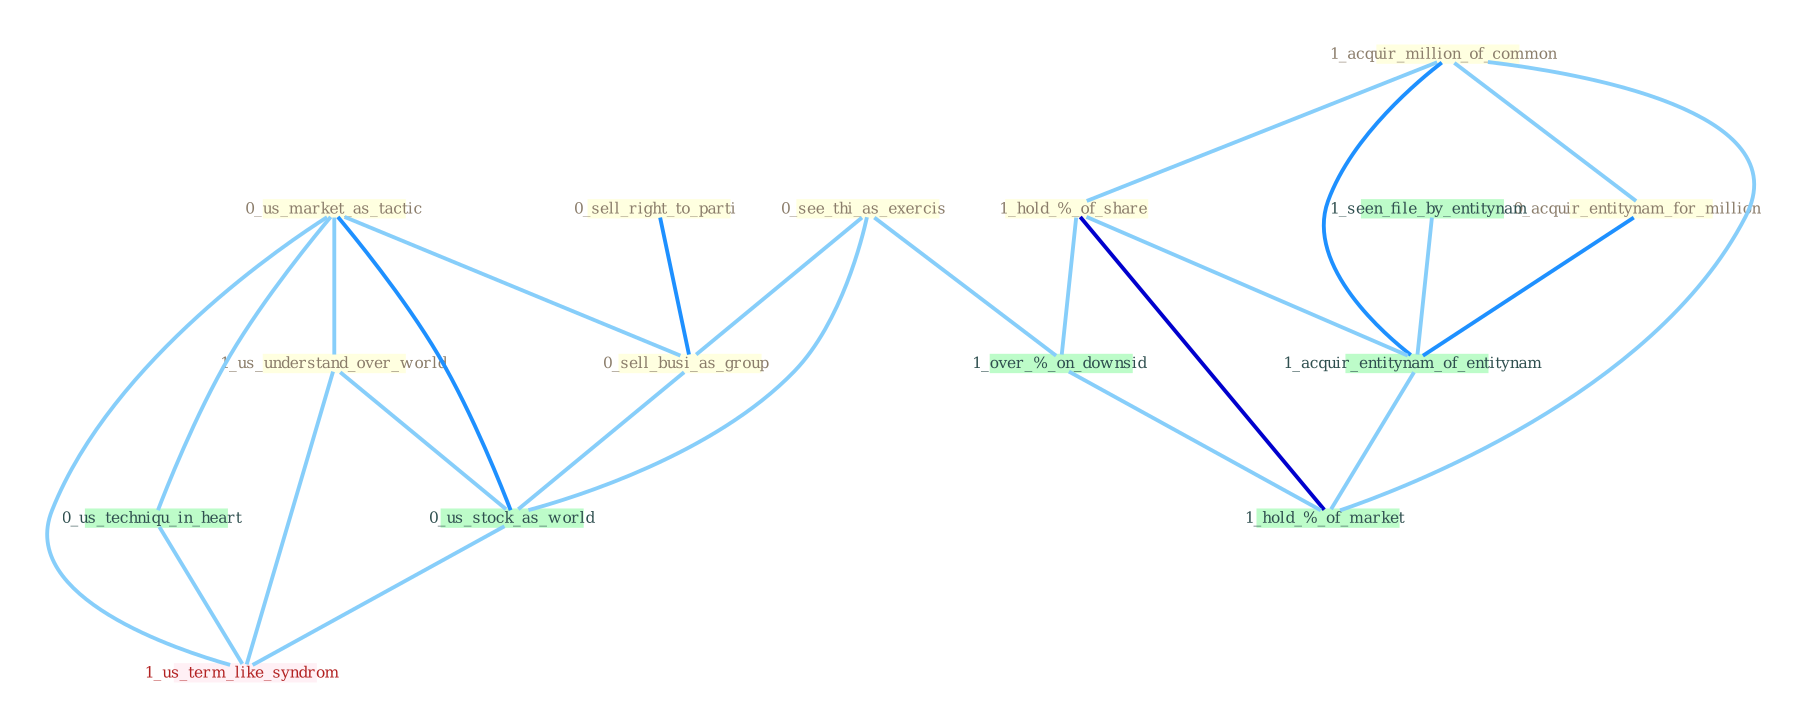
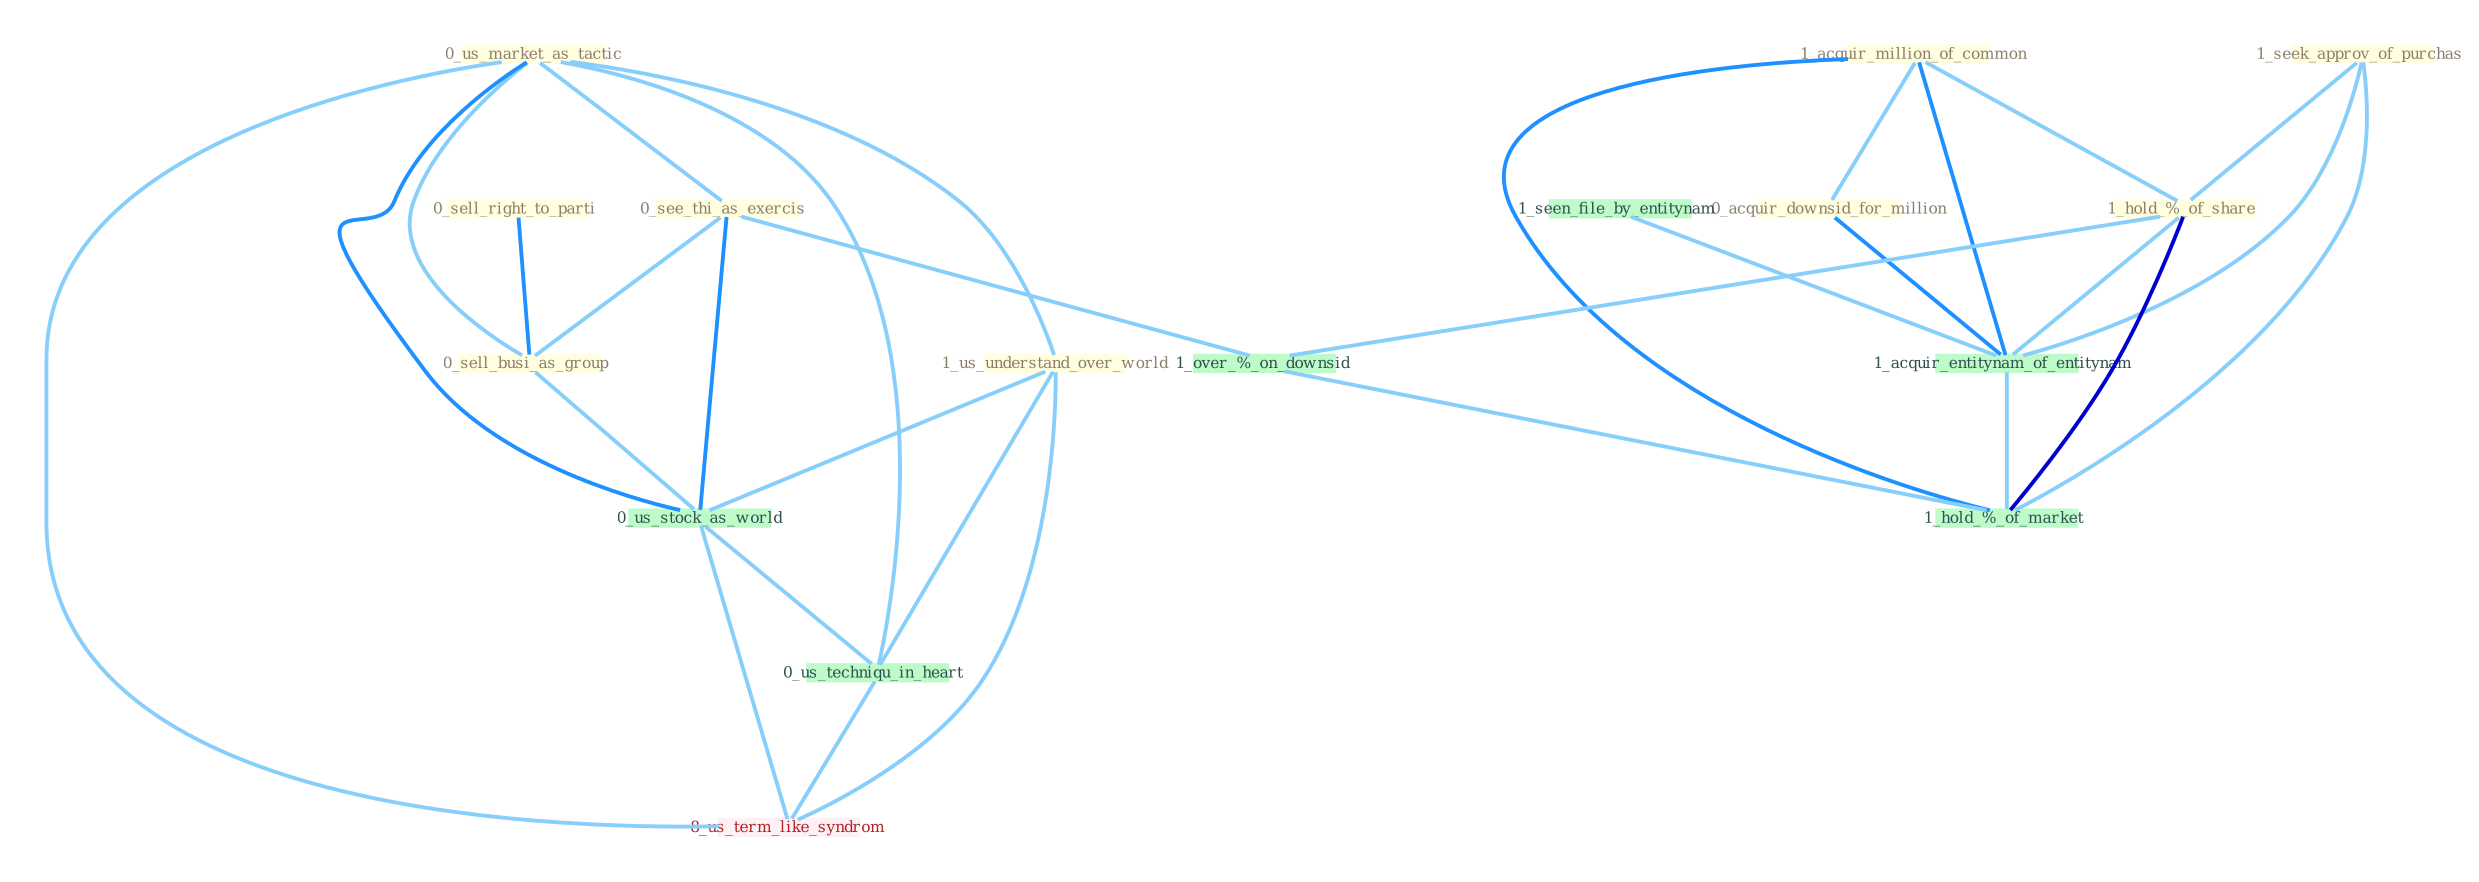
none -> (2363, 54)
none -> (631, 132)
(1641, 209) -> (1829, 209)
(1698, 286) -> (1558, 275)
(744, 413) -> (713, 363)
none -> (967, 518)
none -> (789, 595)
(245, 673) -> (789, 827)
